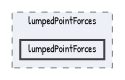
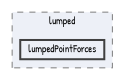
(62, 22) -> (62, 22)
